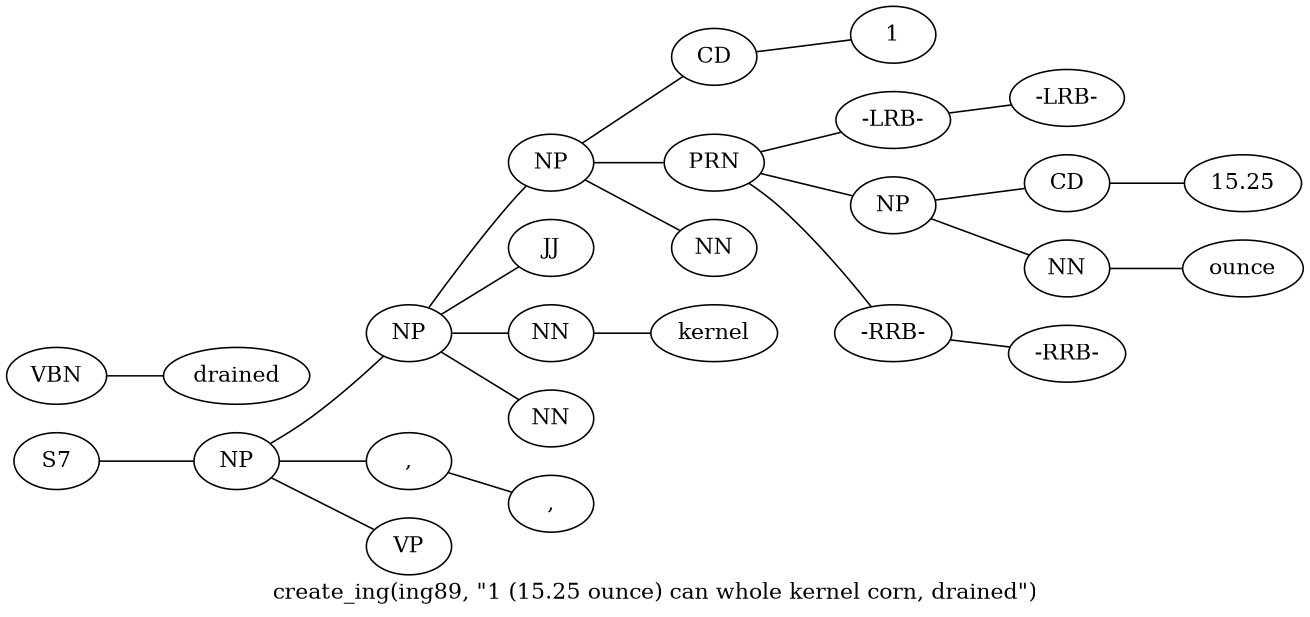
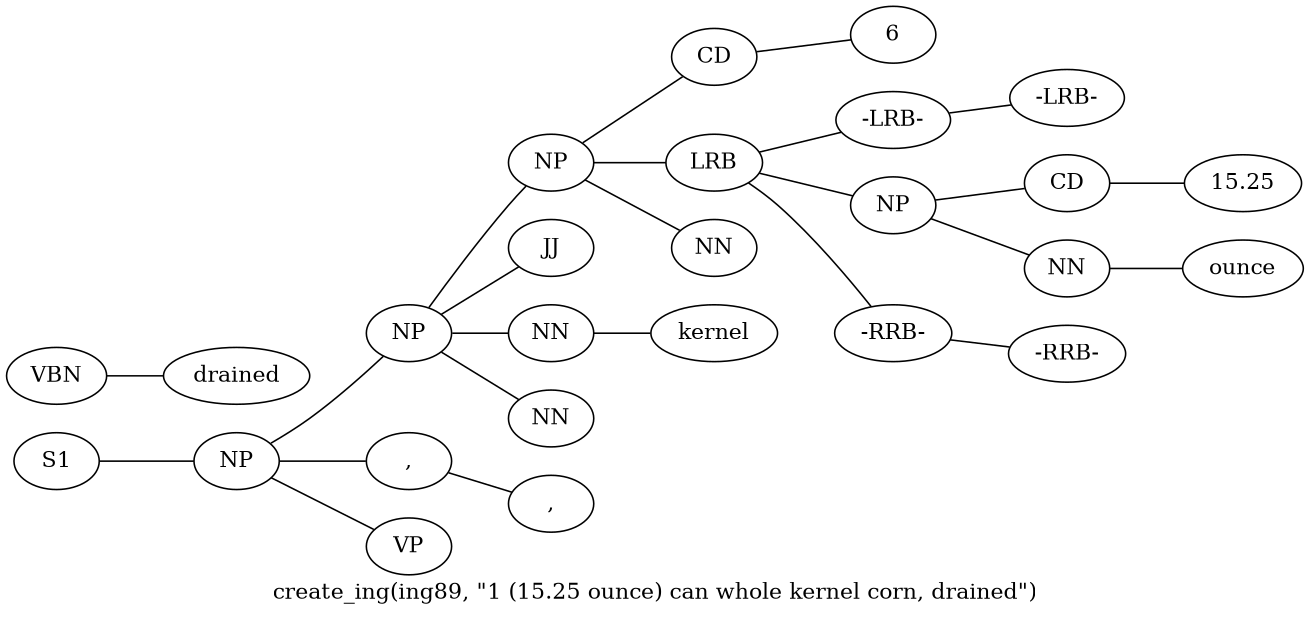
(893, 35) -> (893, 35)
(714, 163) -> (714, 163)
(57, 461) -> (57, 461)
